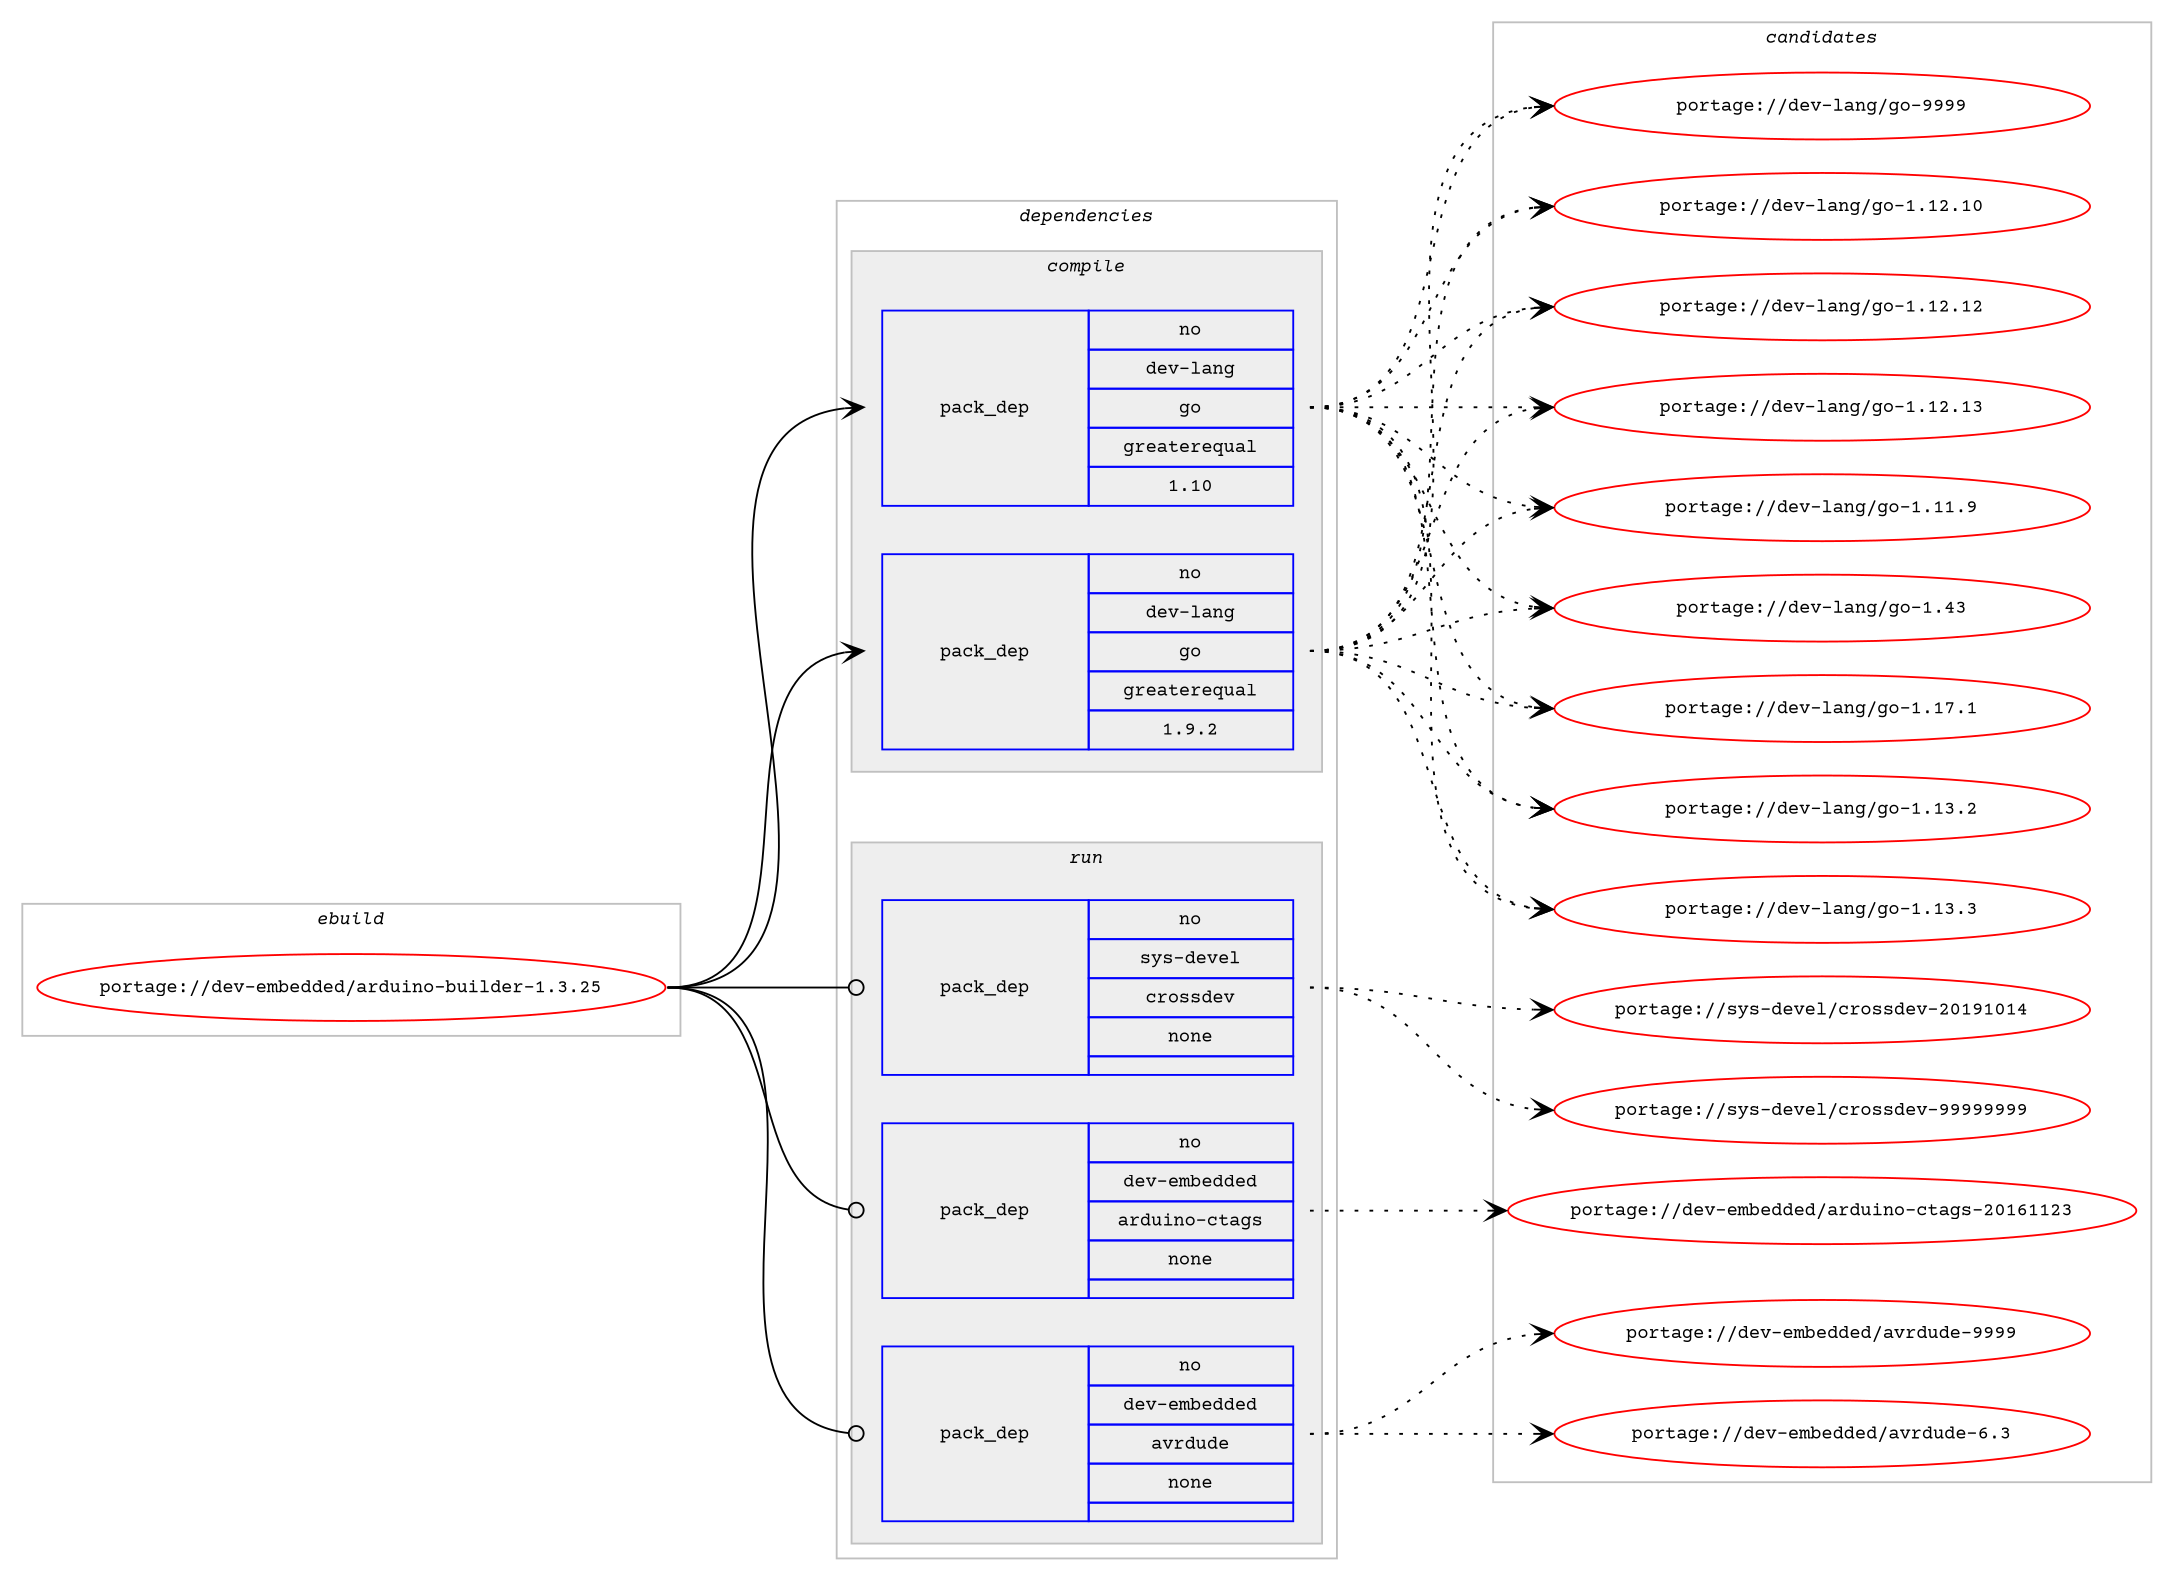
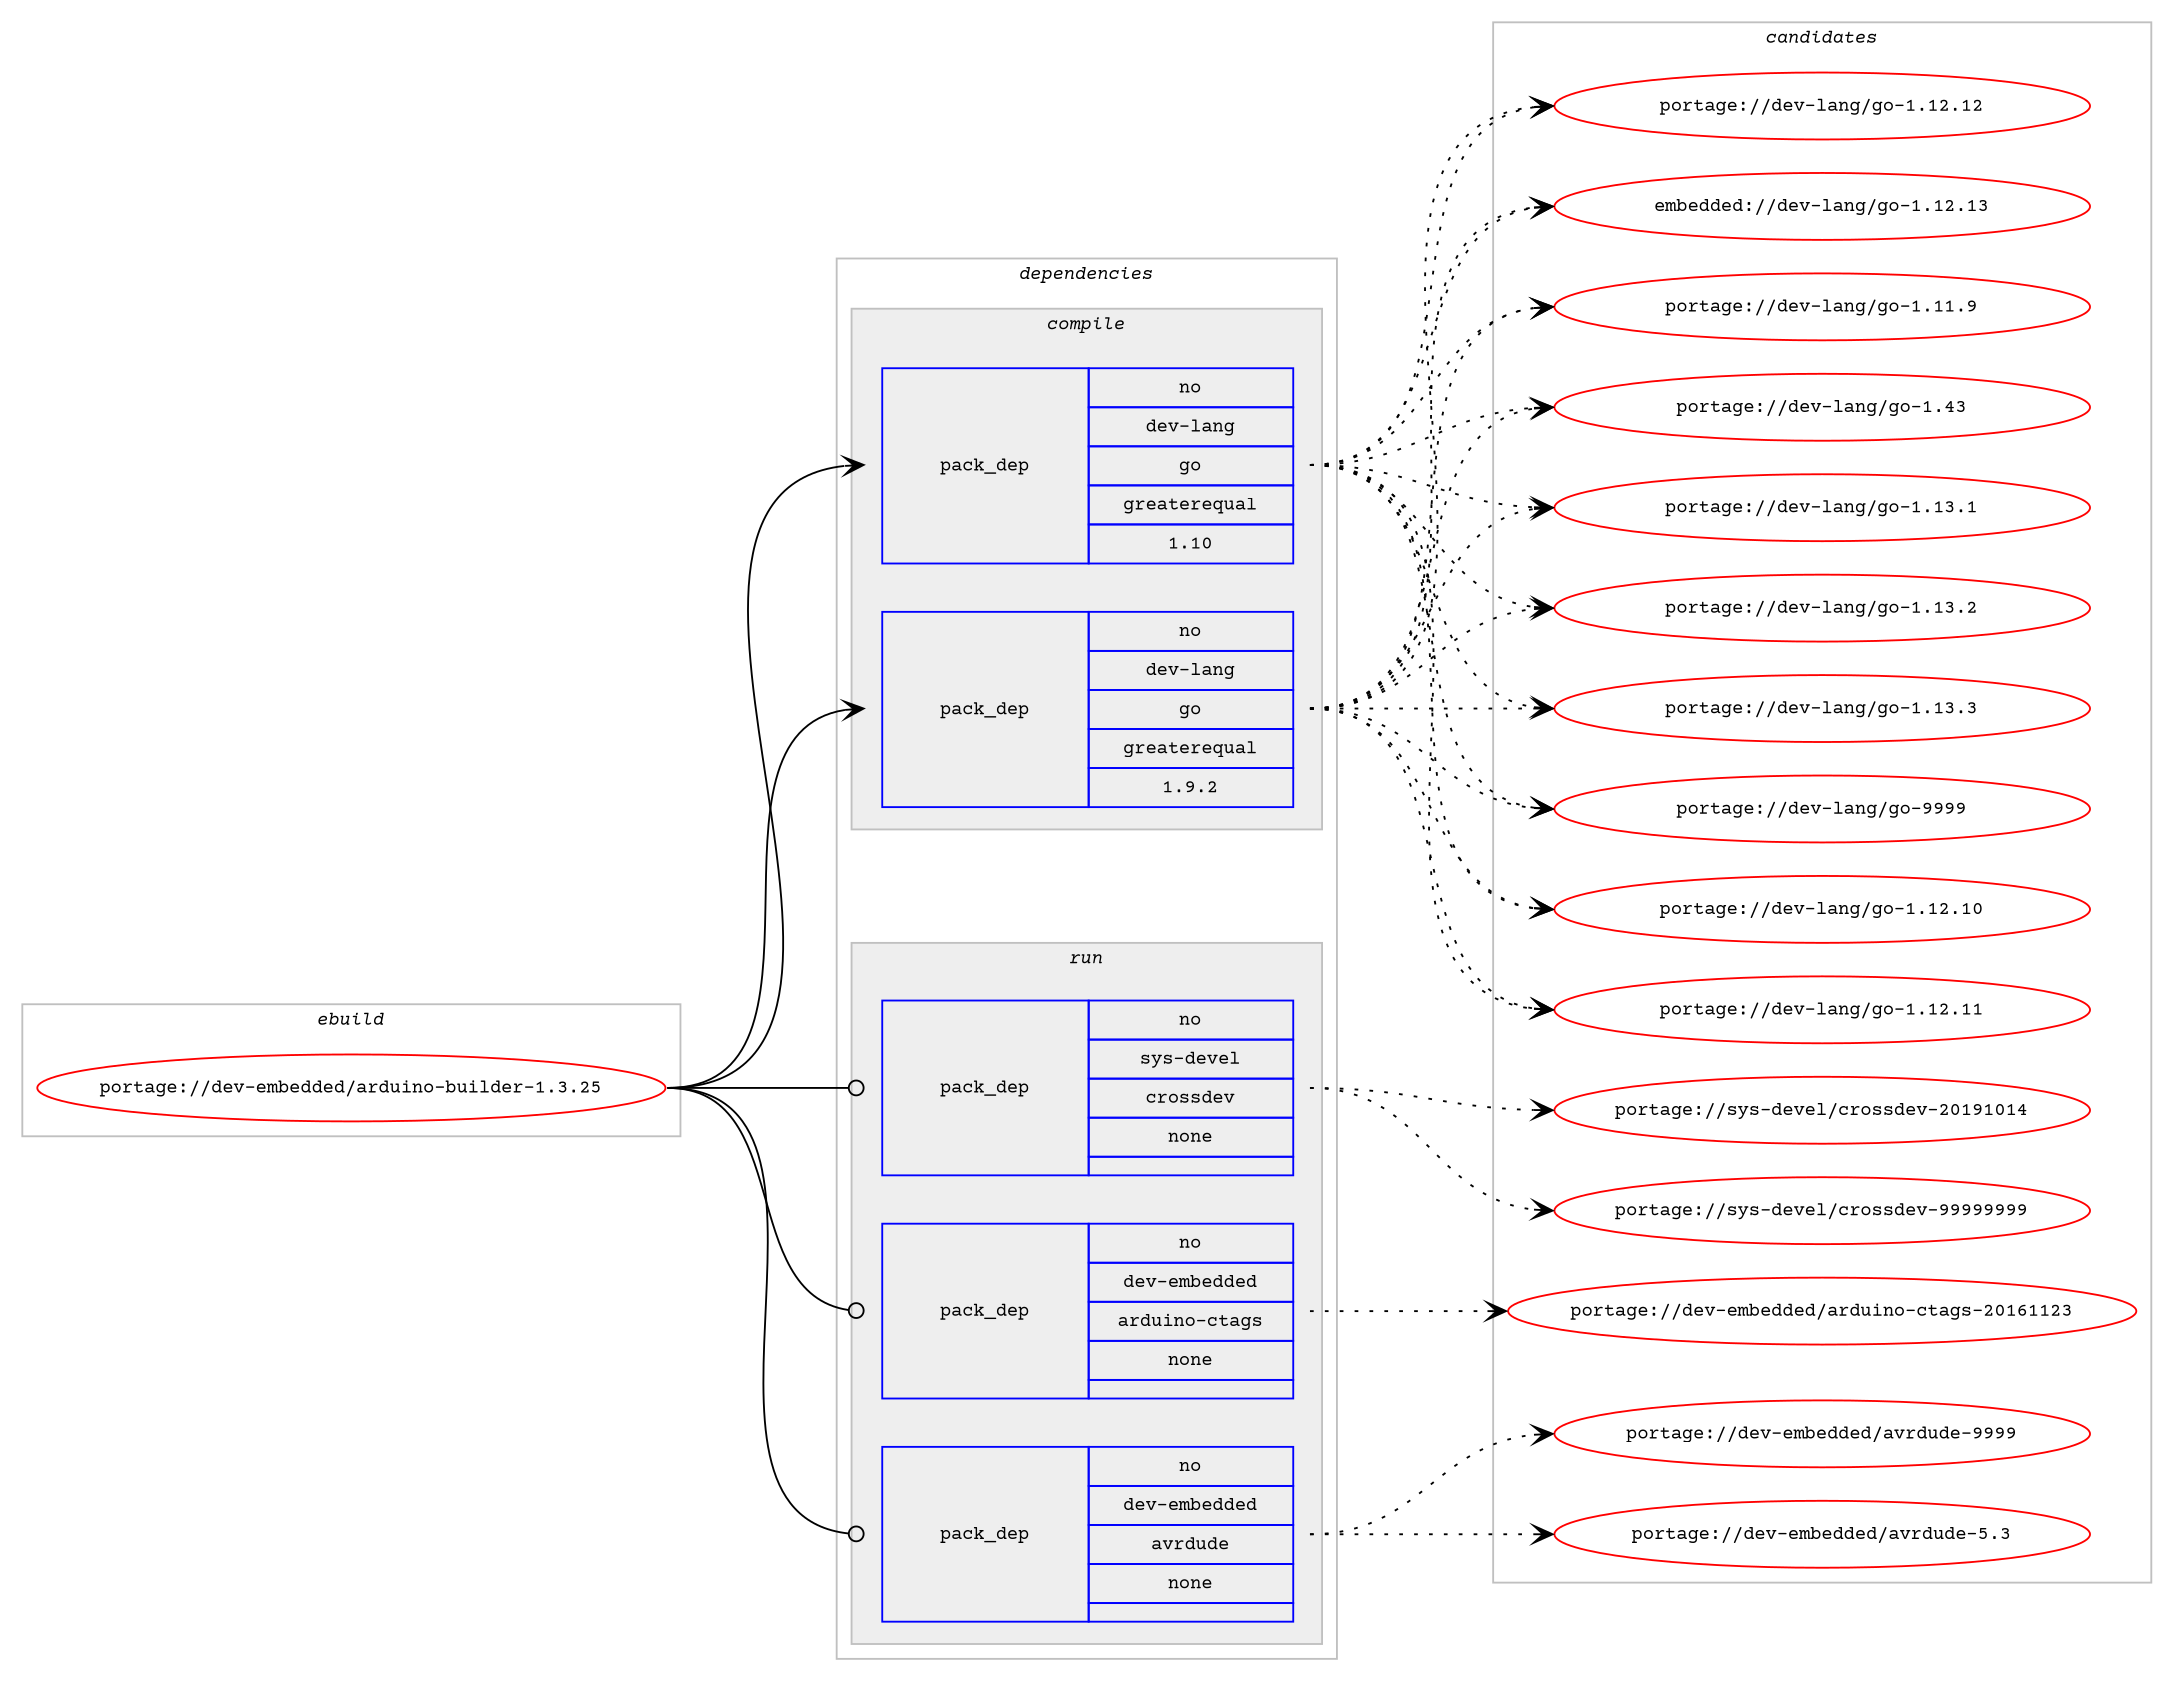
(1822, 407) -> (1822, 206)
(1822, 709) -> (1822, 508)
none -> (1822, 1010)
(1822, 1434) -> (1822, 1534)
